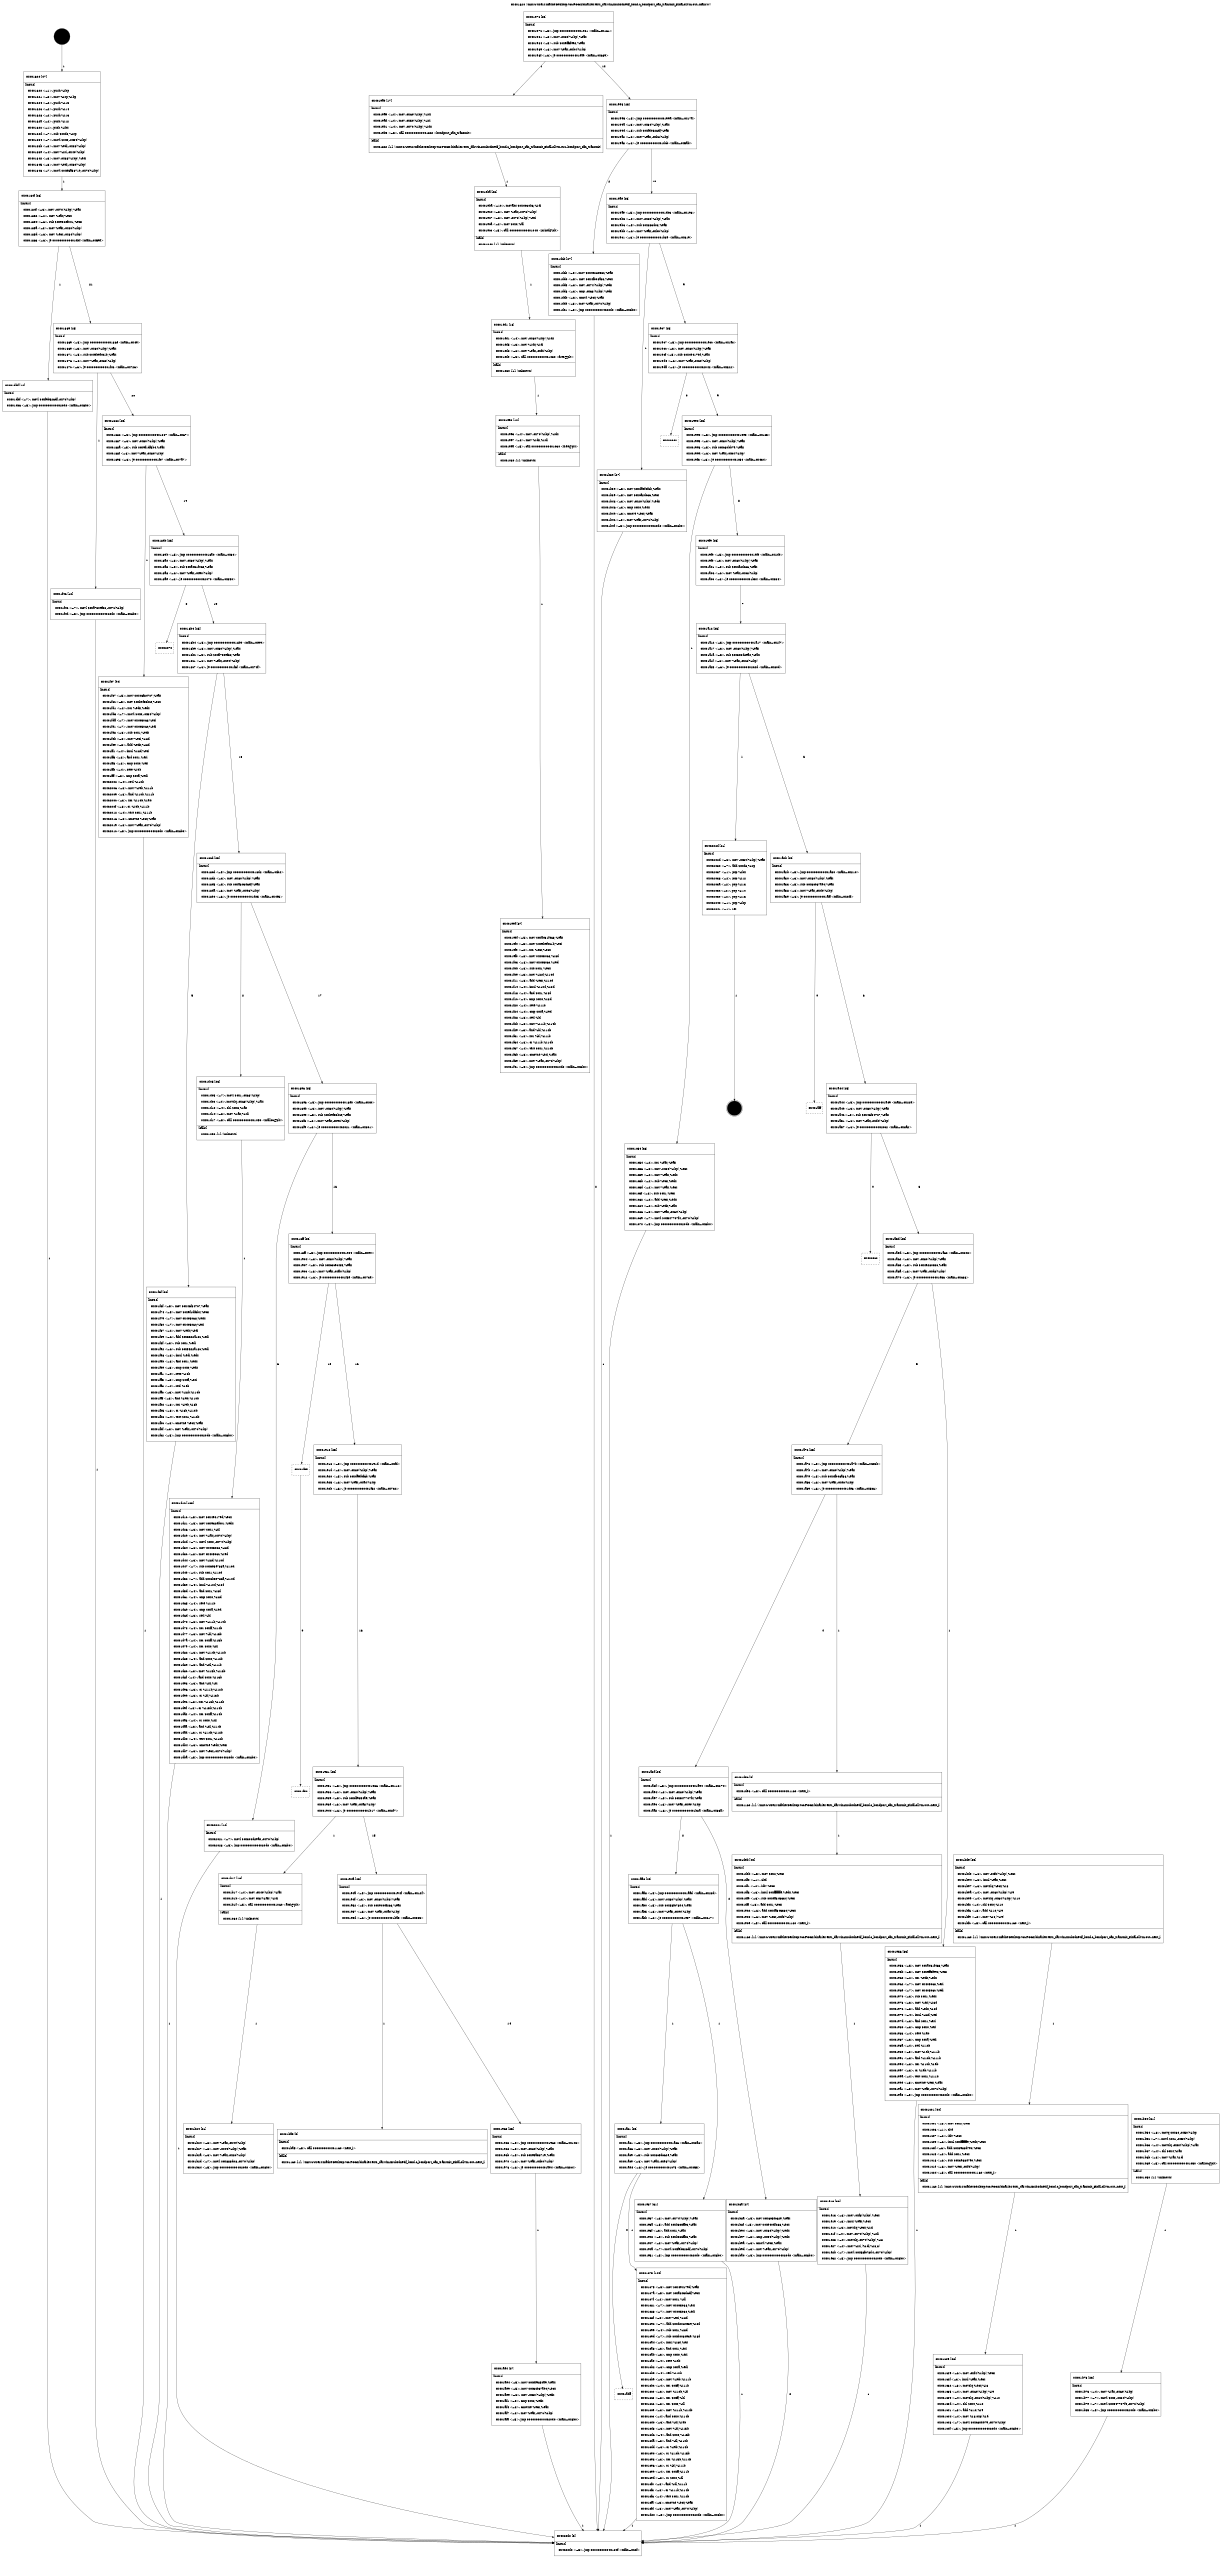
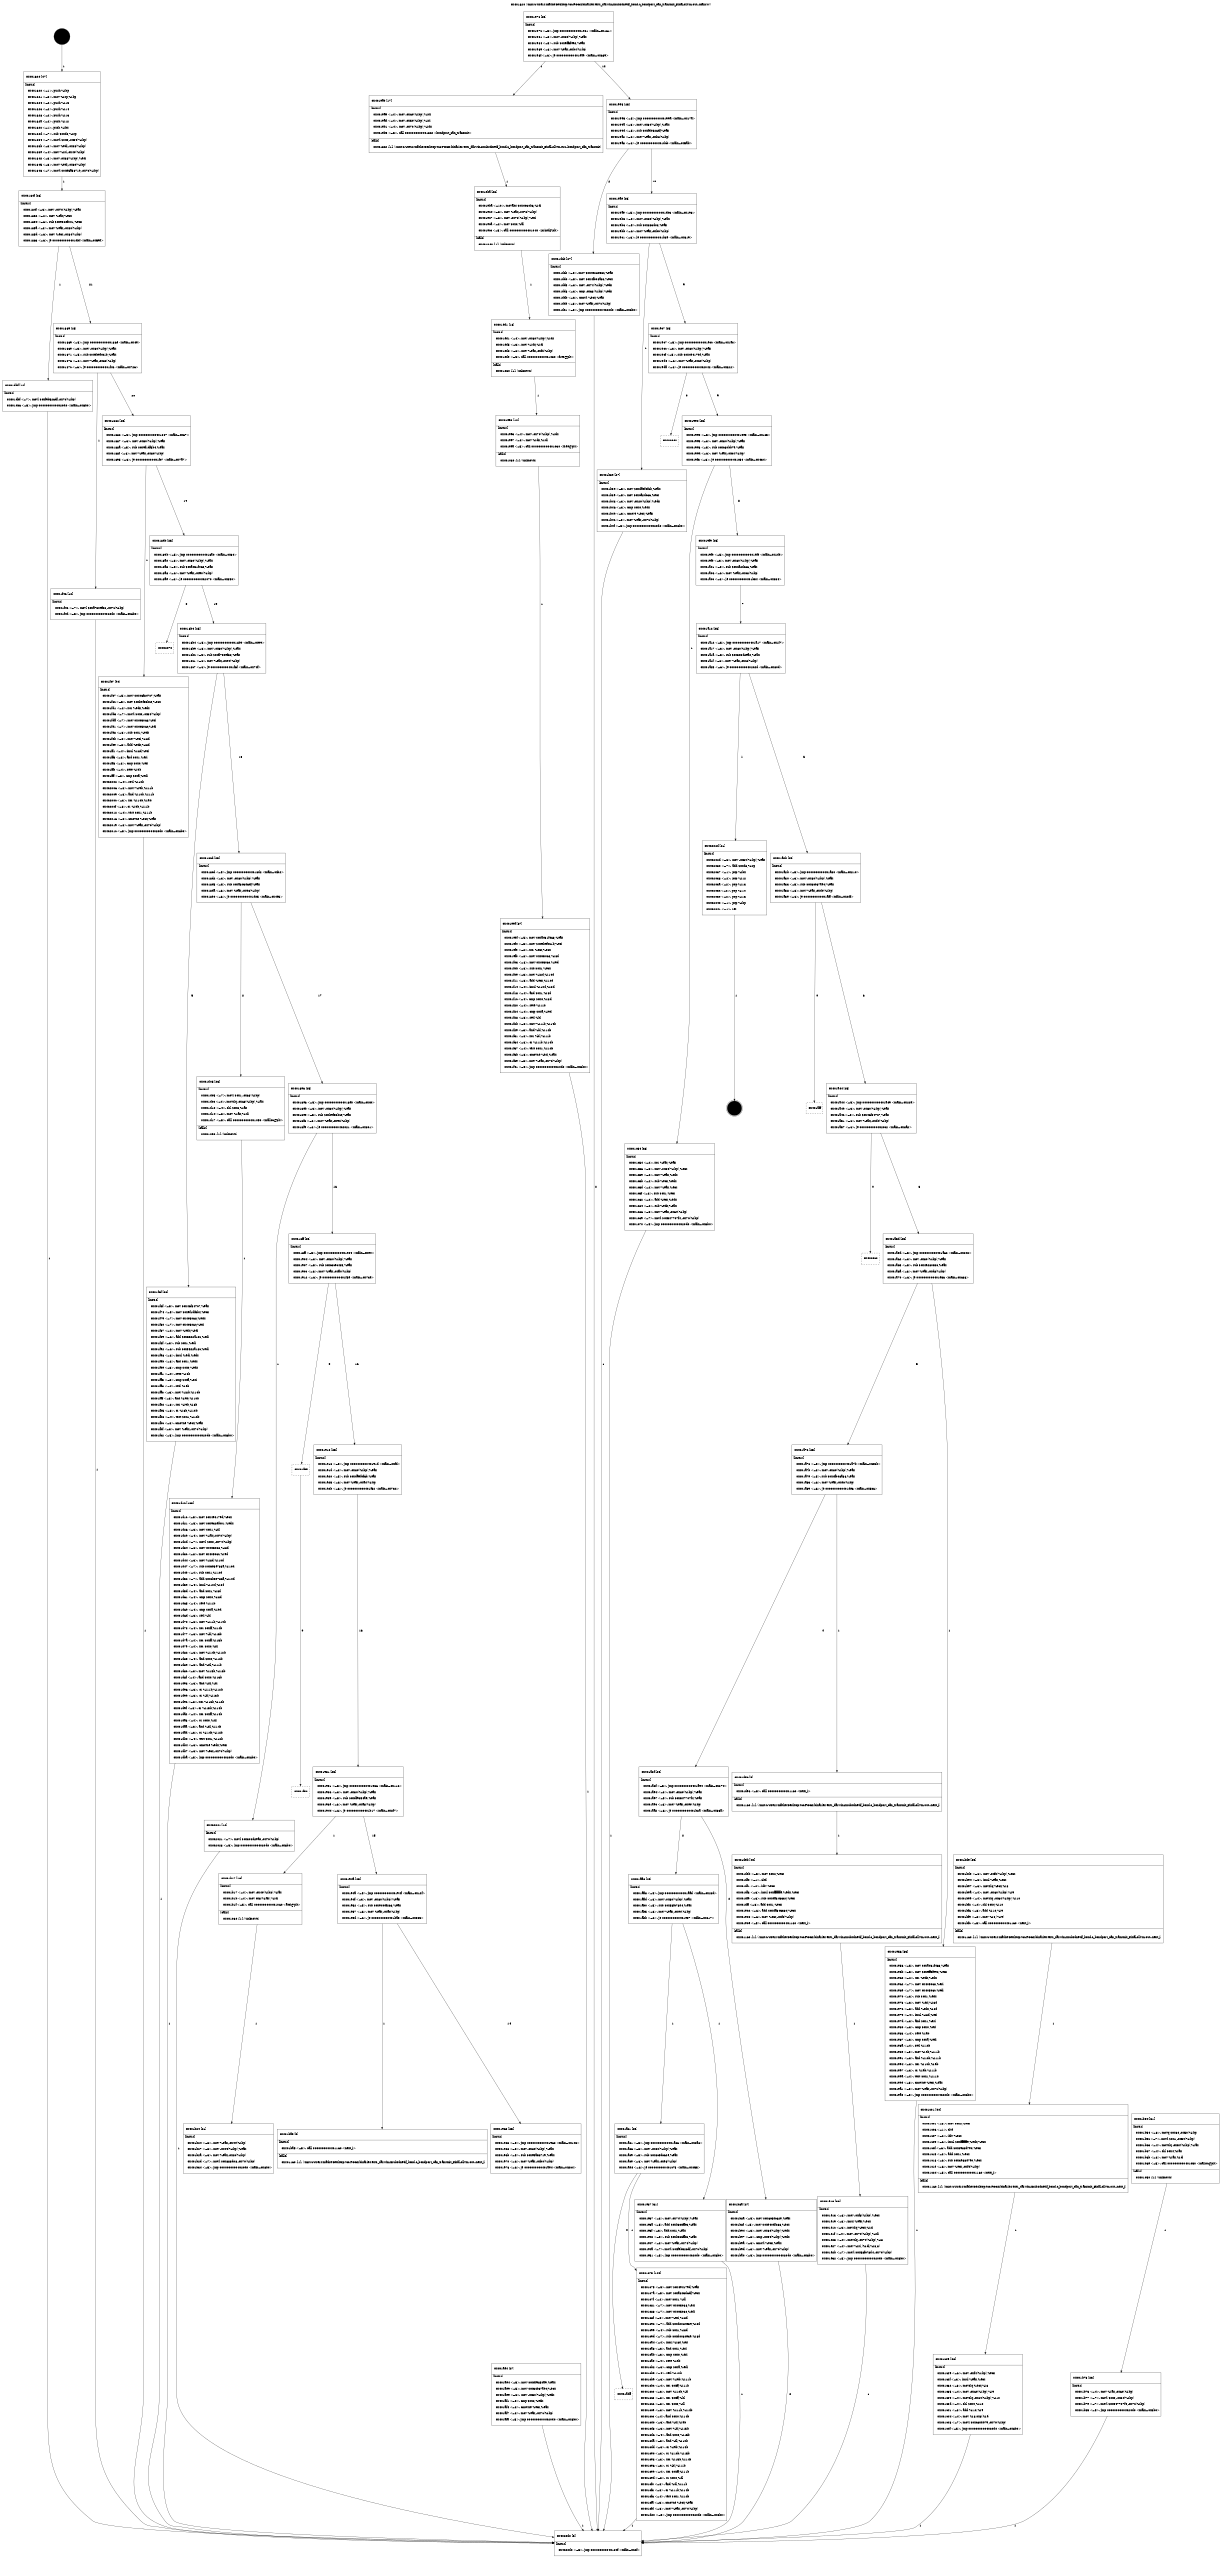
(277, 1364) -> (277, 1364)
(329, 1364) -> (329, 1364)
none -> (586, 1800)
(536, 2267) -> none
